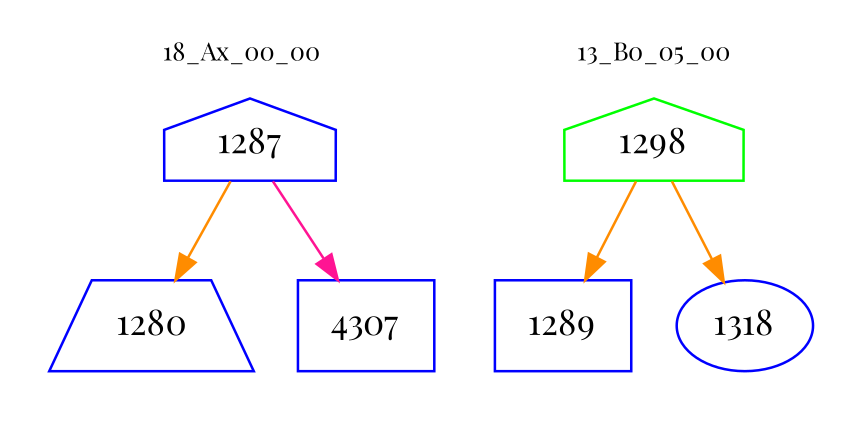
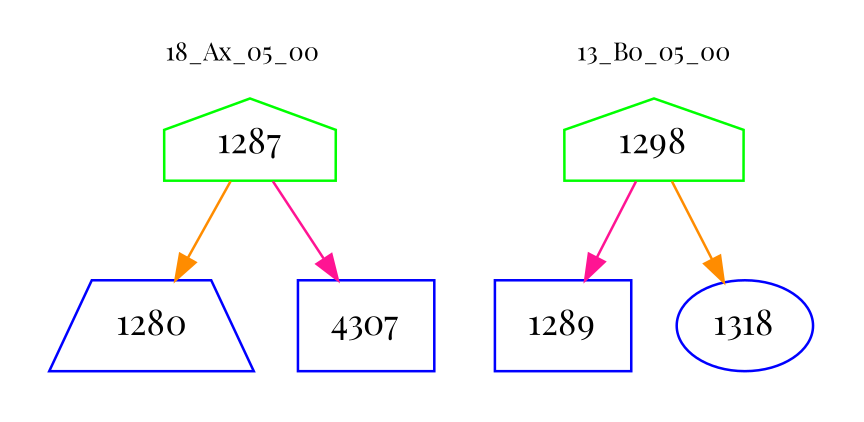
(242, 54) -> (242, 54)
(250, 144) -> (250, 144)
(616, 219) -> (616, 219)
